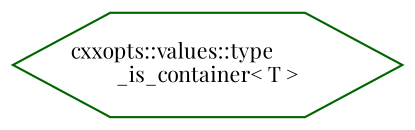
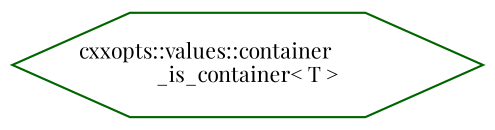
(208, 65) -> (248, 65)
